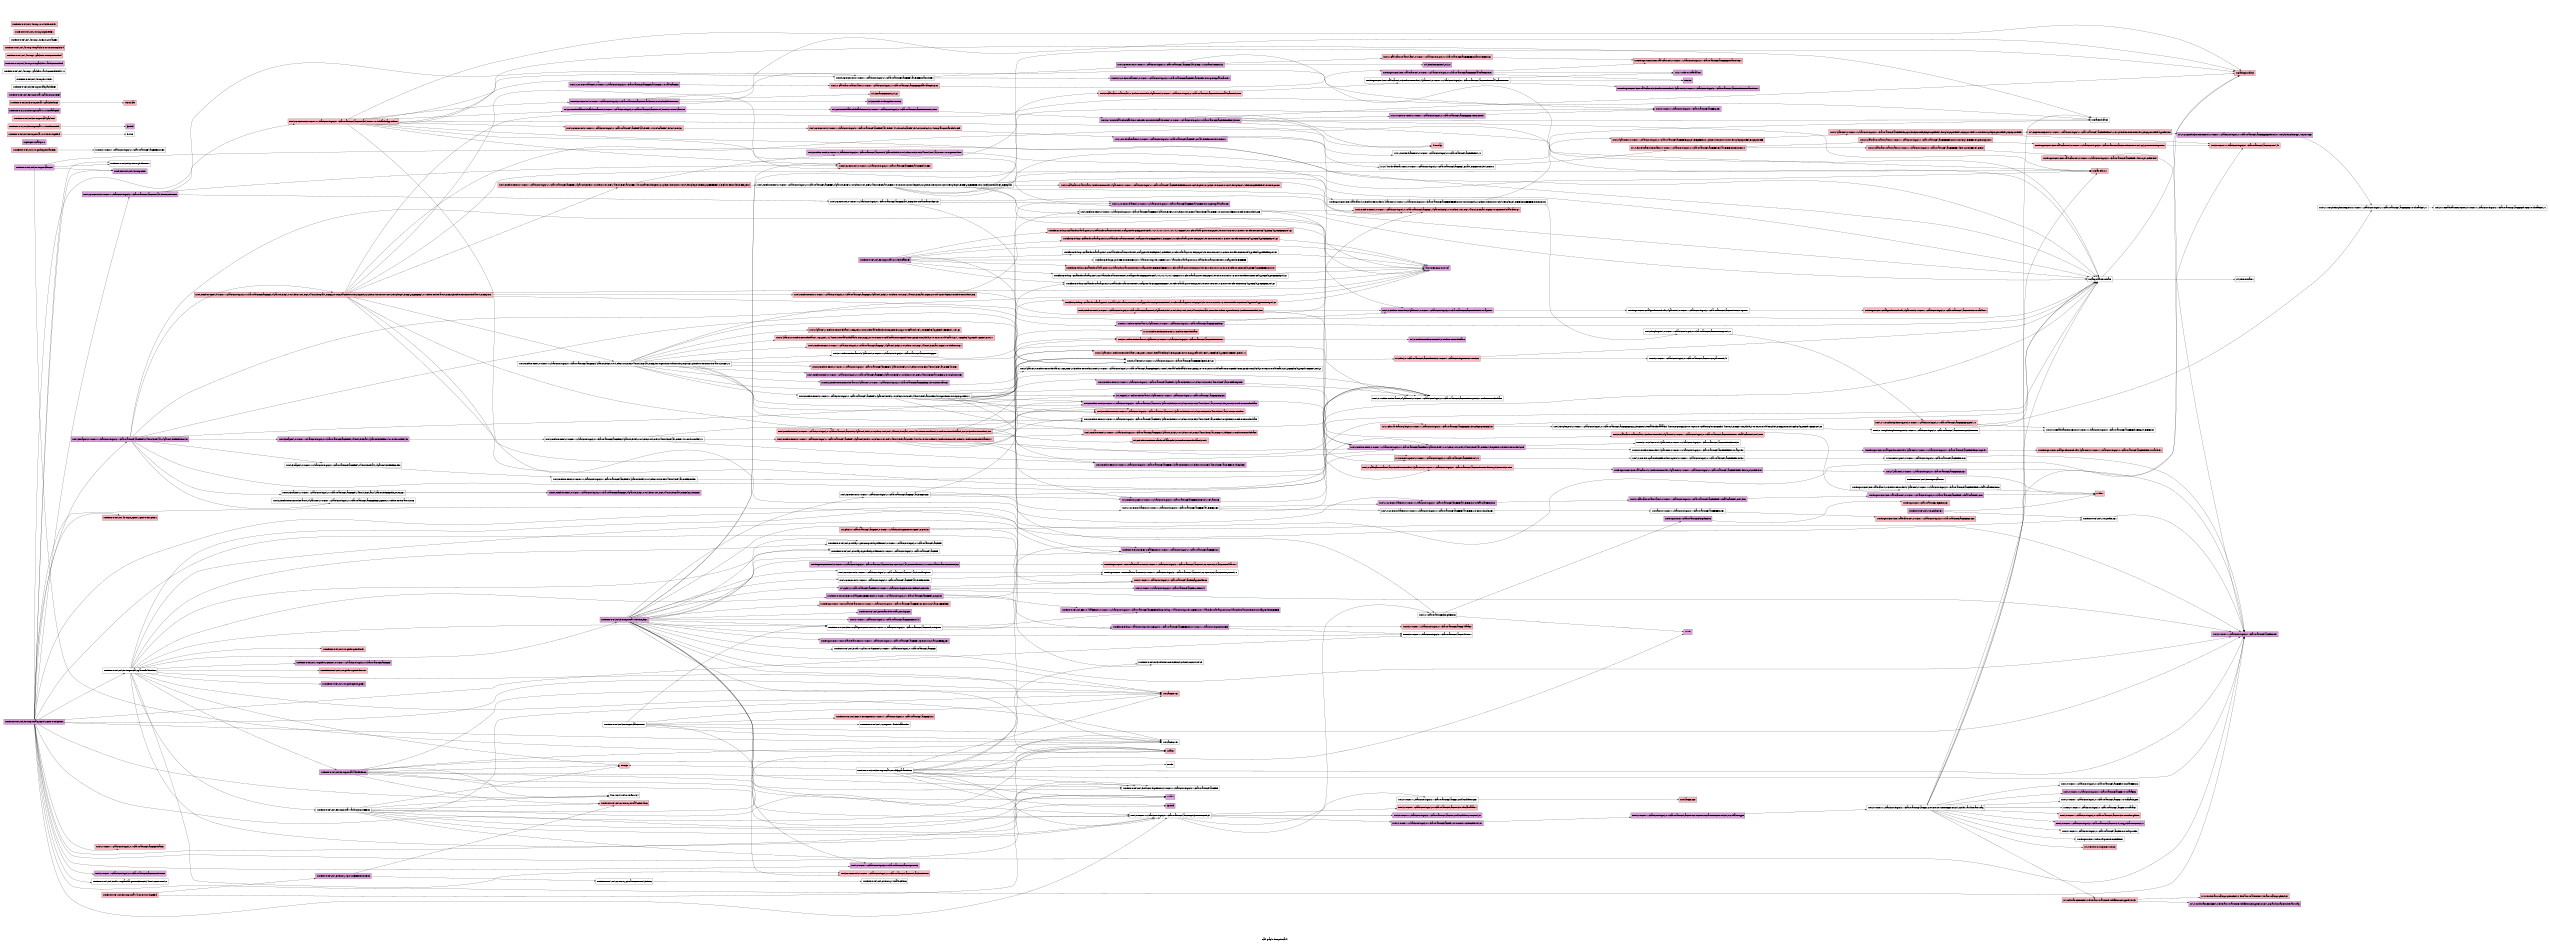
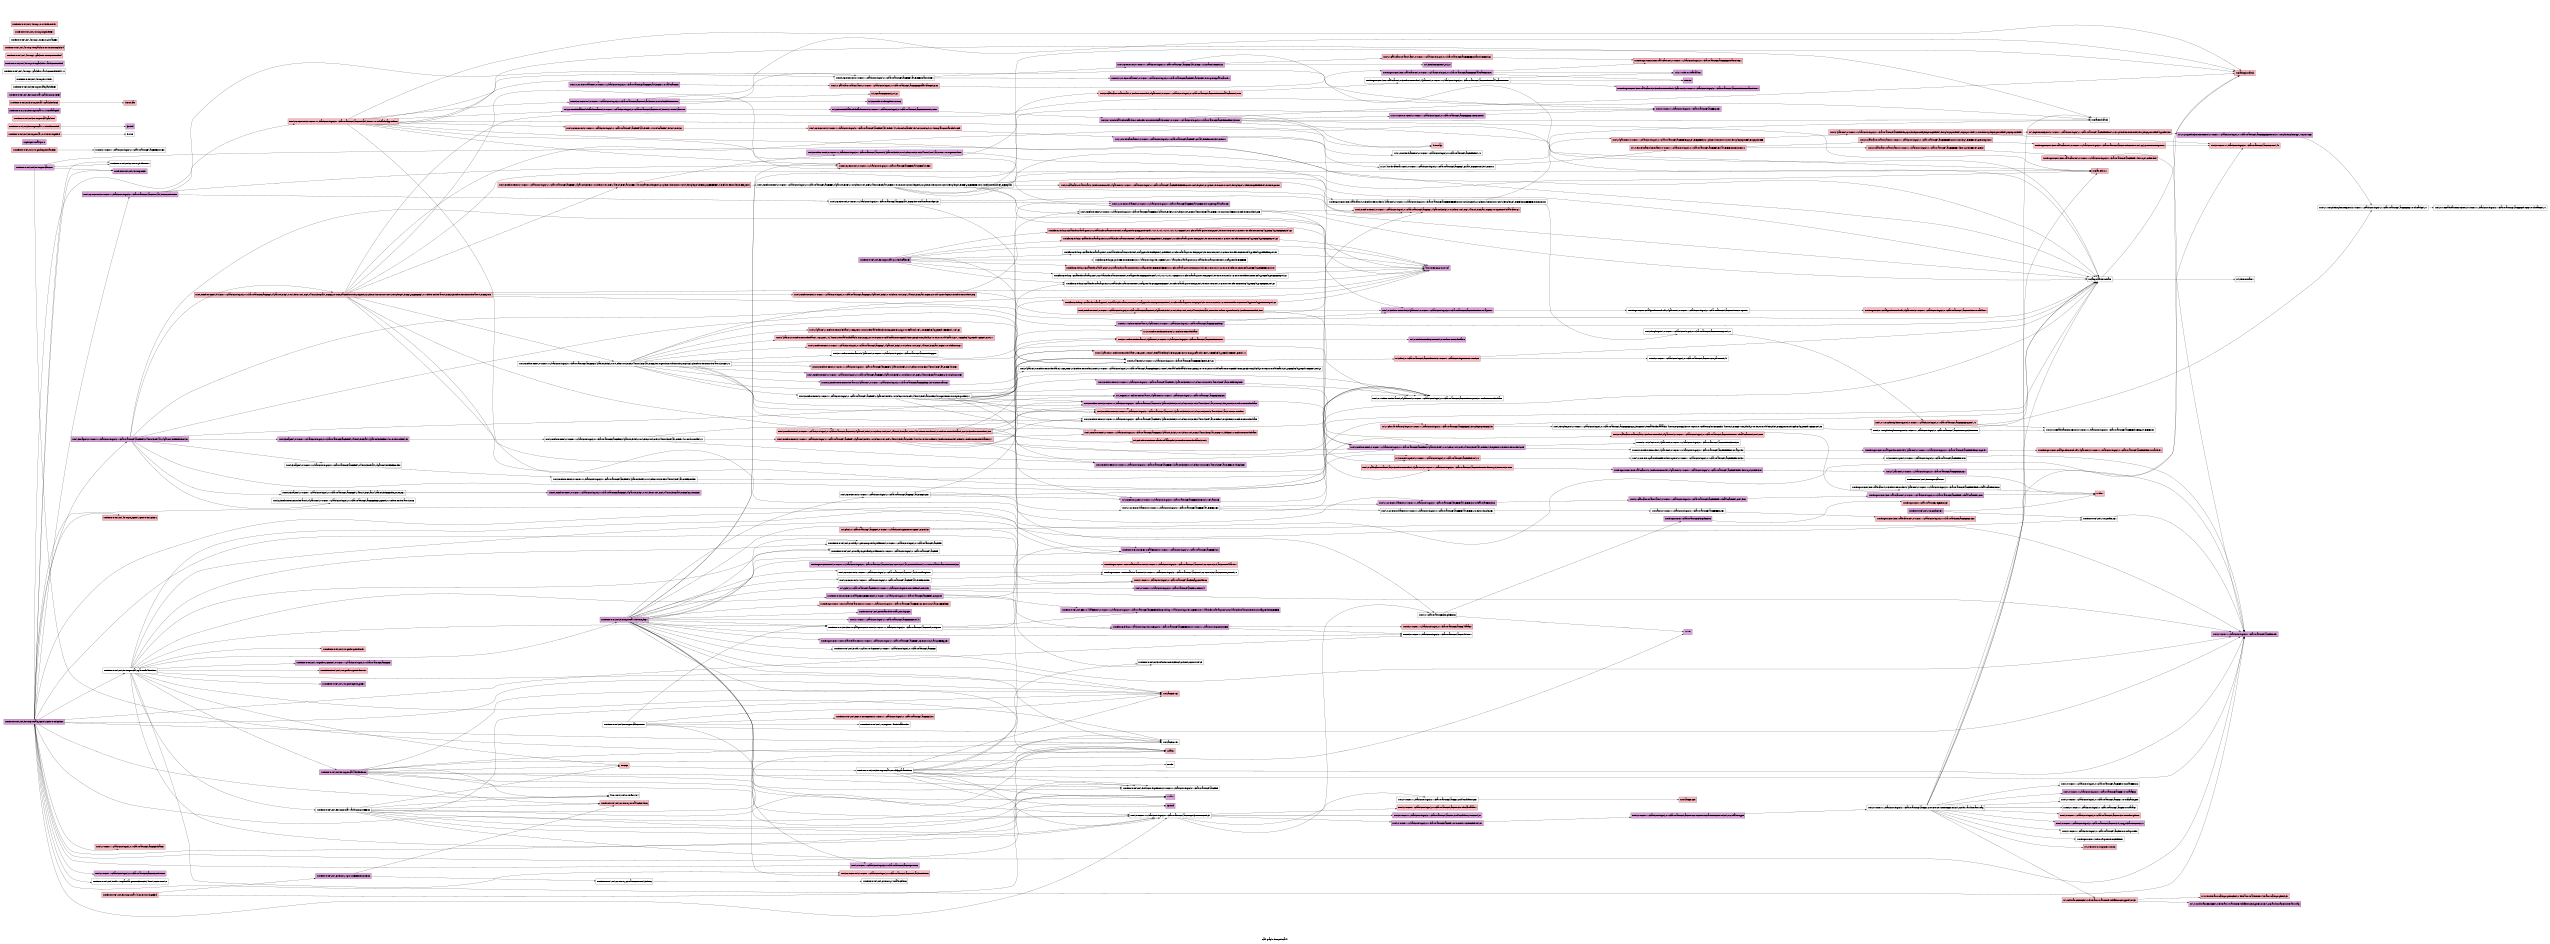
(903, 737) -> none
(743, 767) -> (742, 769)
(388, 870) -> (390, 867)
